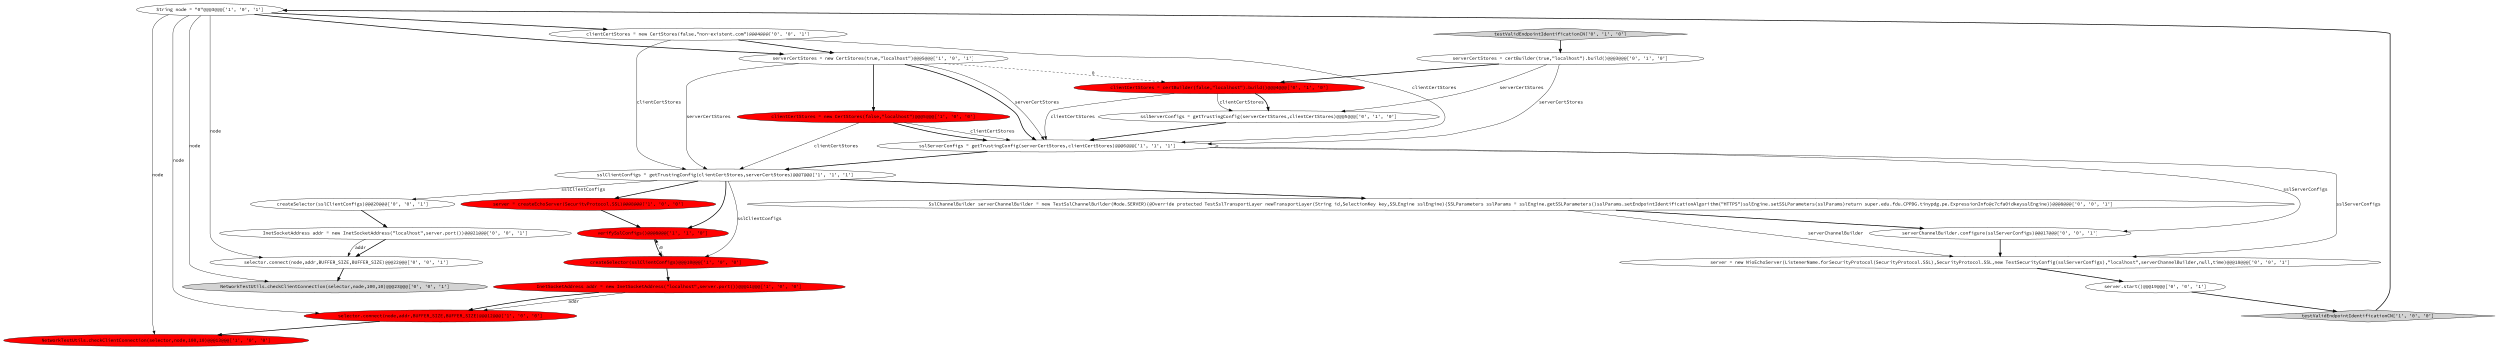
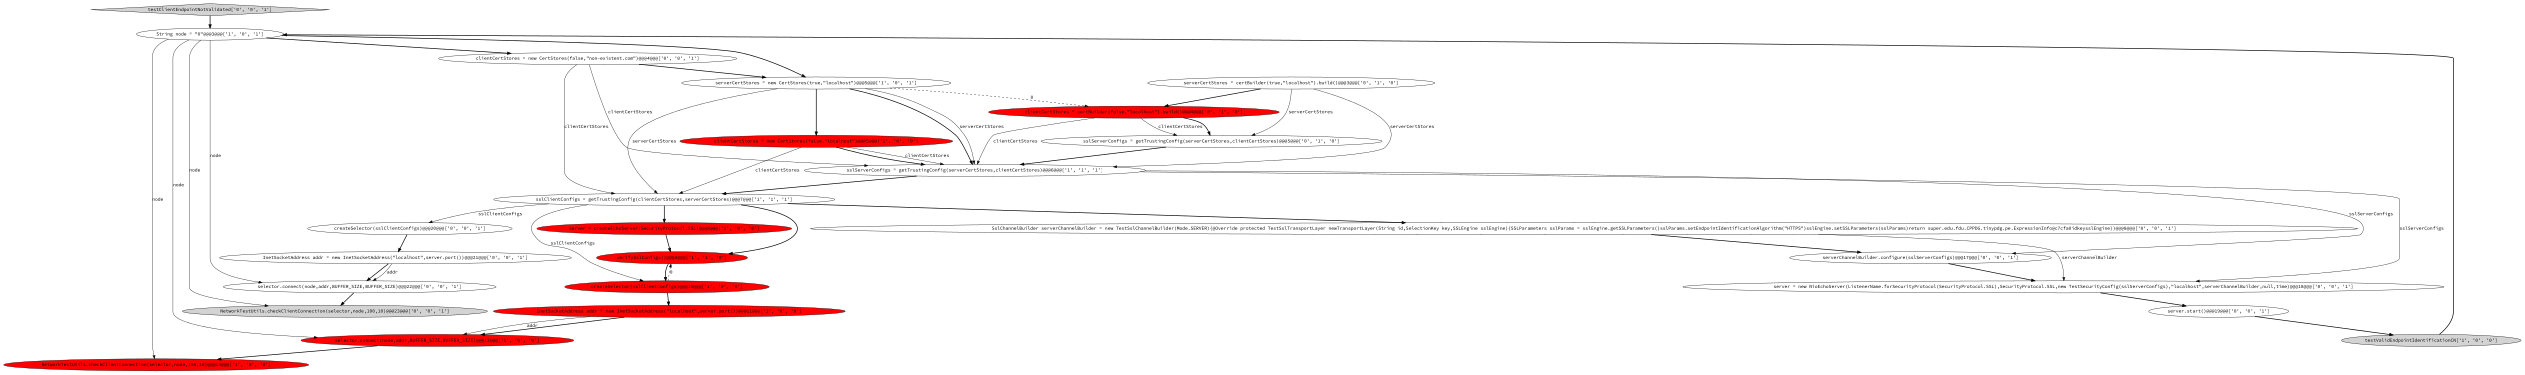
none -> (210, 10)
(1560, 34) -> none
(2368, 316) -> (2431, 340)
